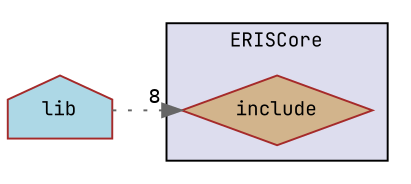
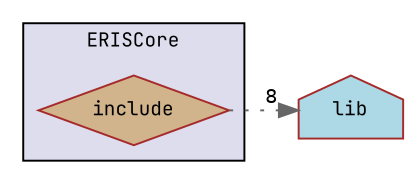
(137, 110) -> (256, 110)
